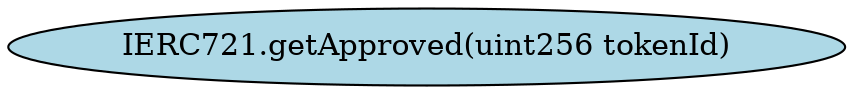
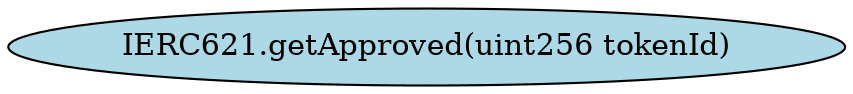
(427, 47) -> (427, 47)
